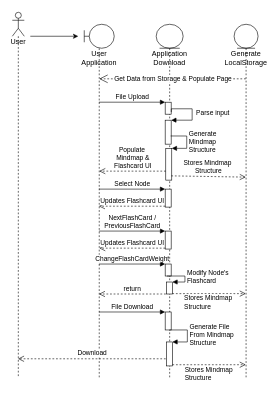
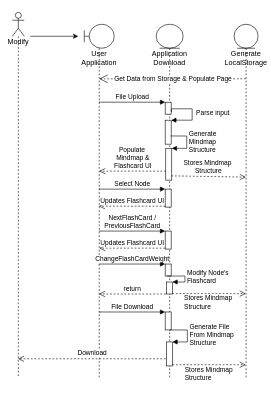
(18, 47) -> (18, 51)
